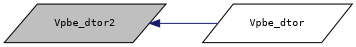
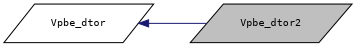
(189, 23) -> (178, 23)
